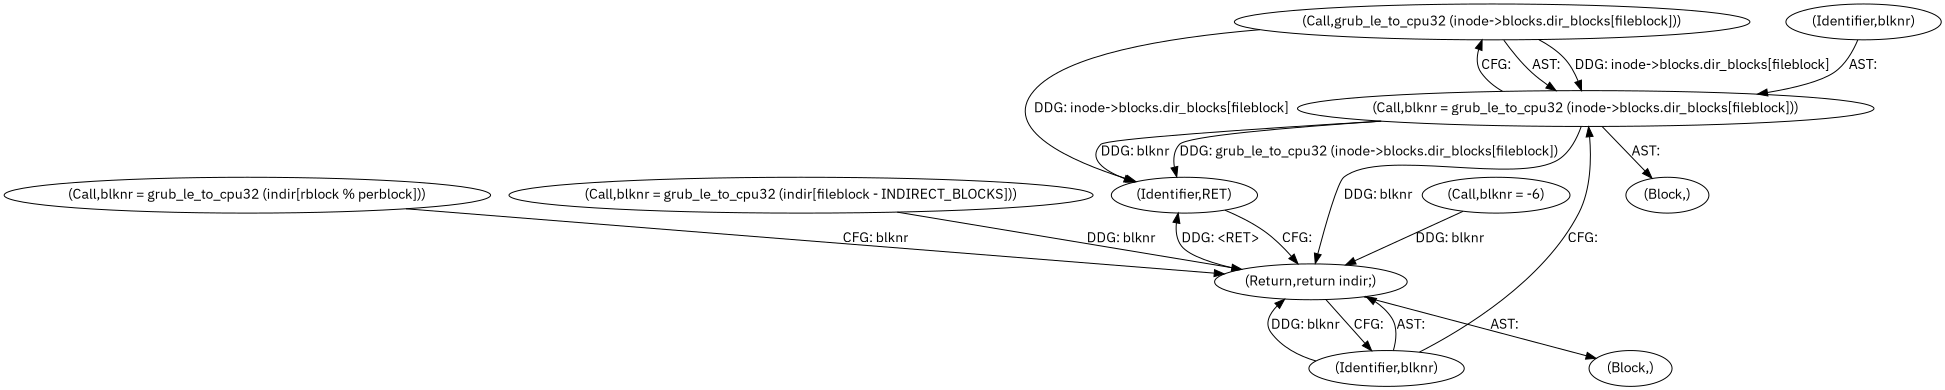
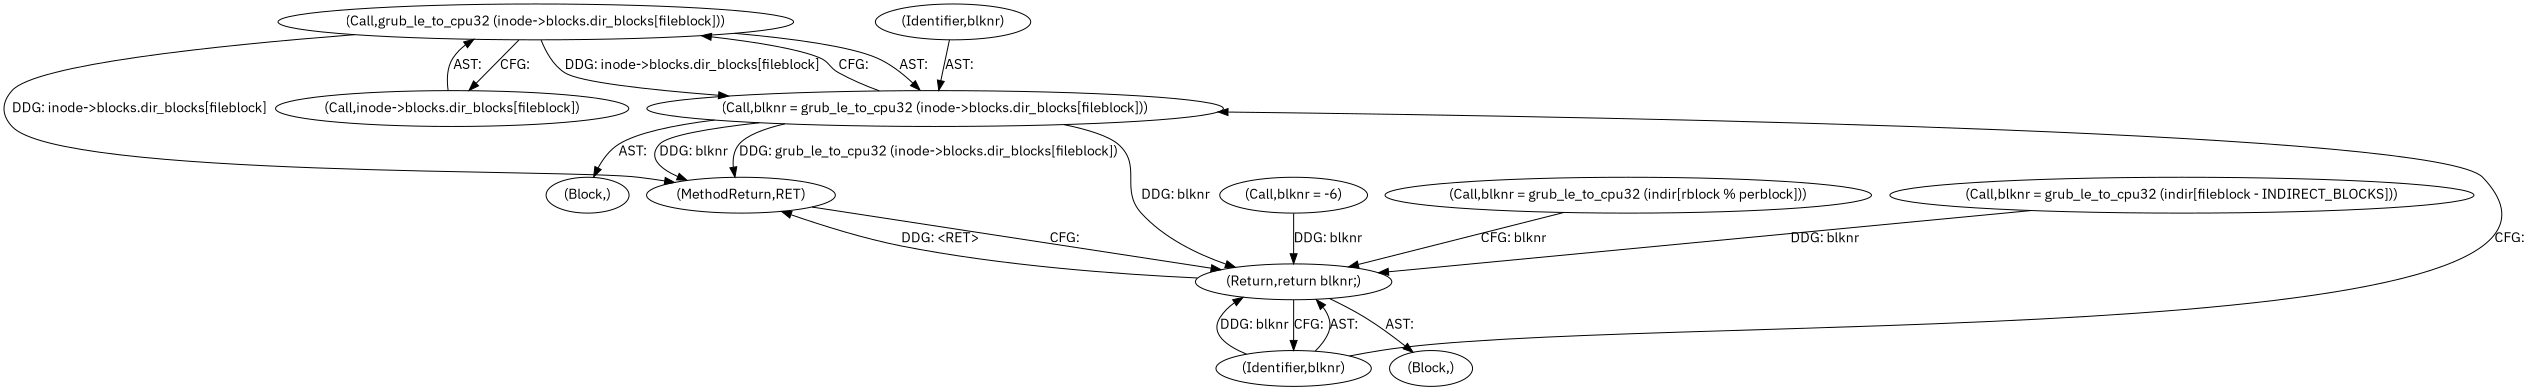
none -> (452, 109)
(1184, 195) -> (741, 195)
(1311, 282) -> (1294, 282)
